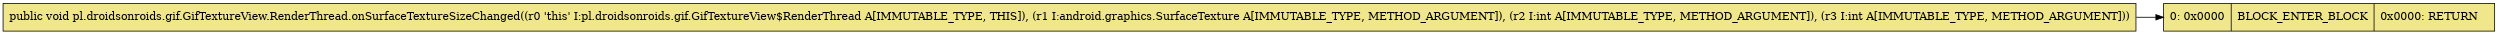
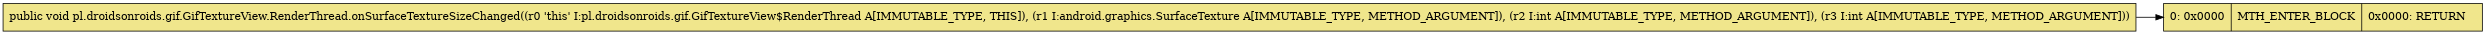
(2303, 17) -> (2296, 17)
